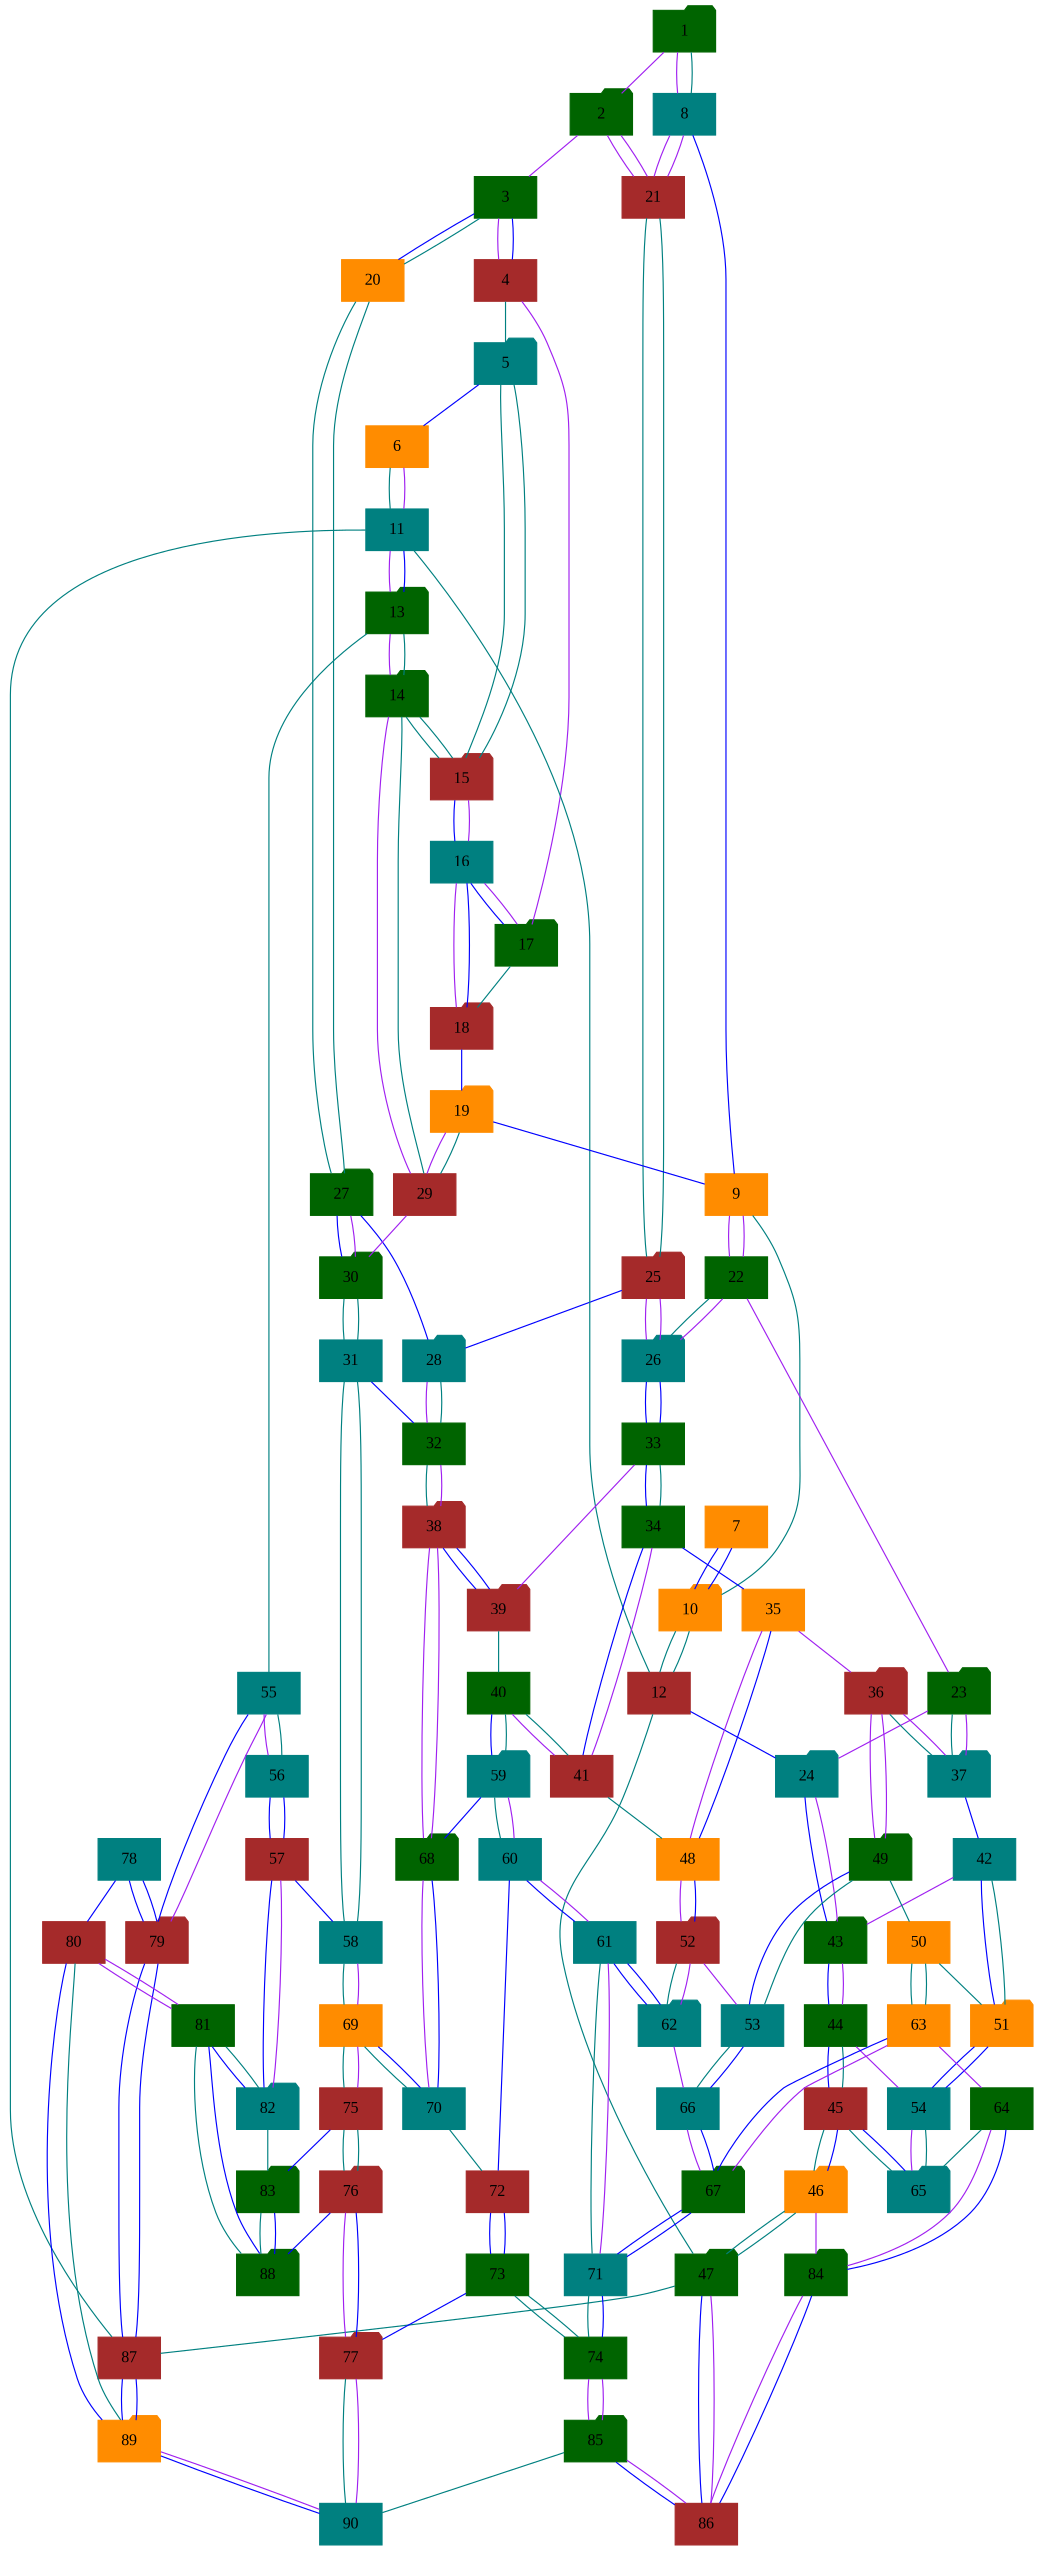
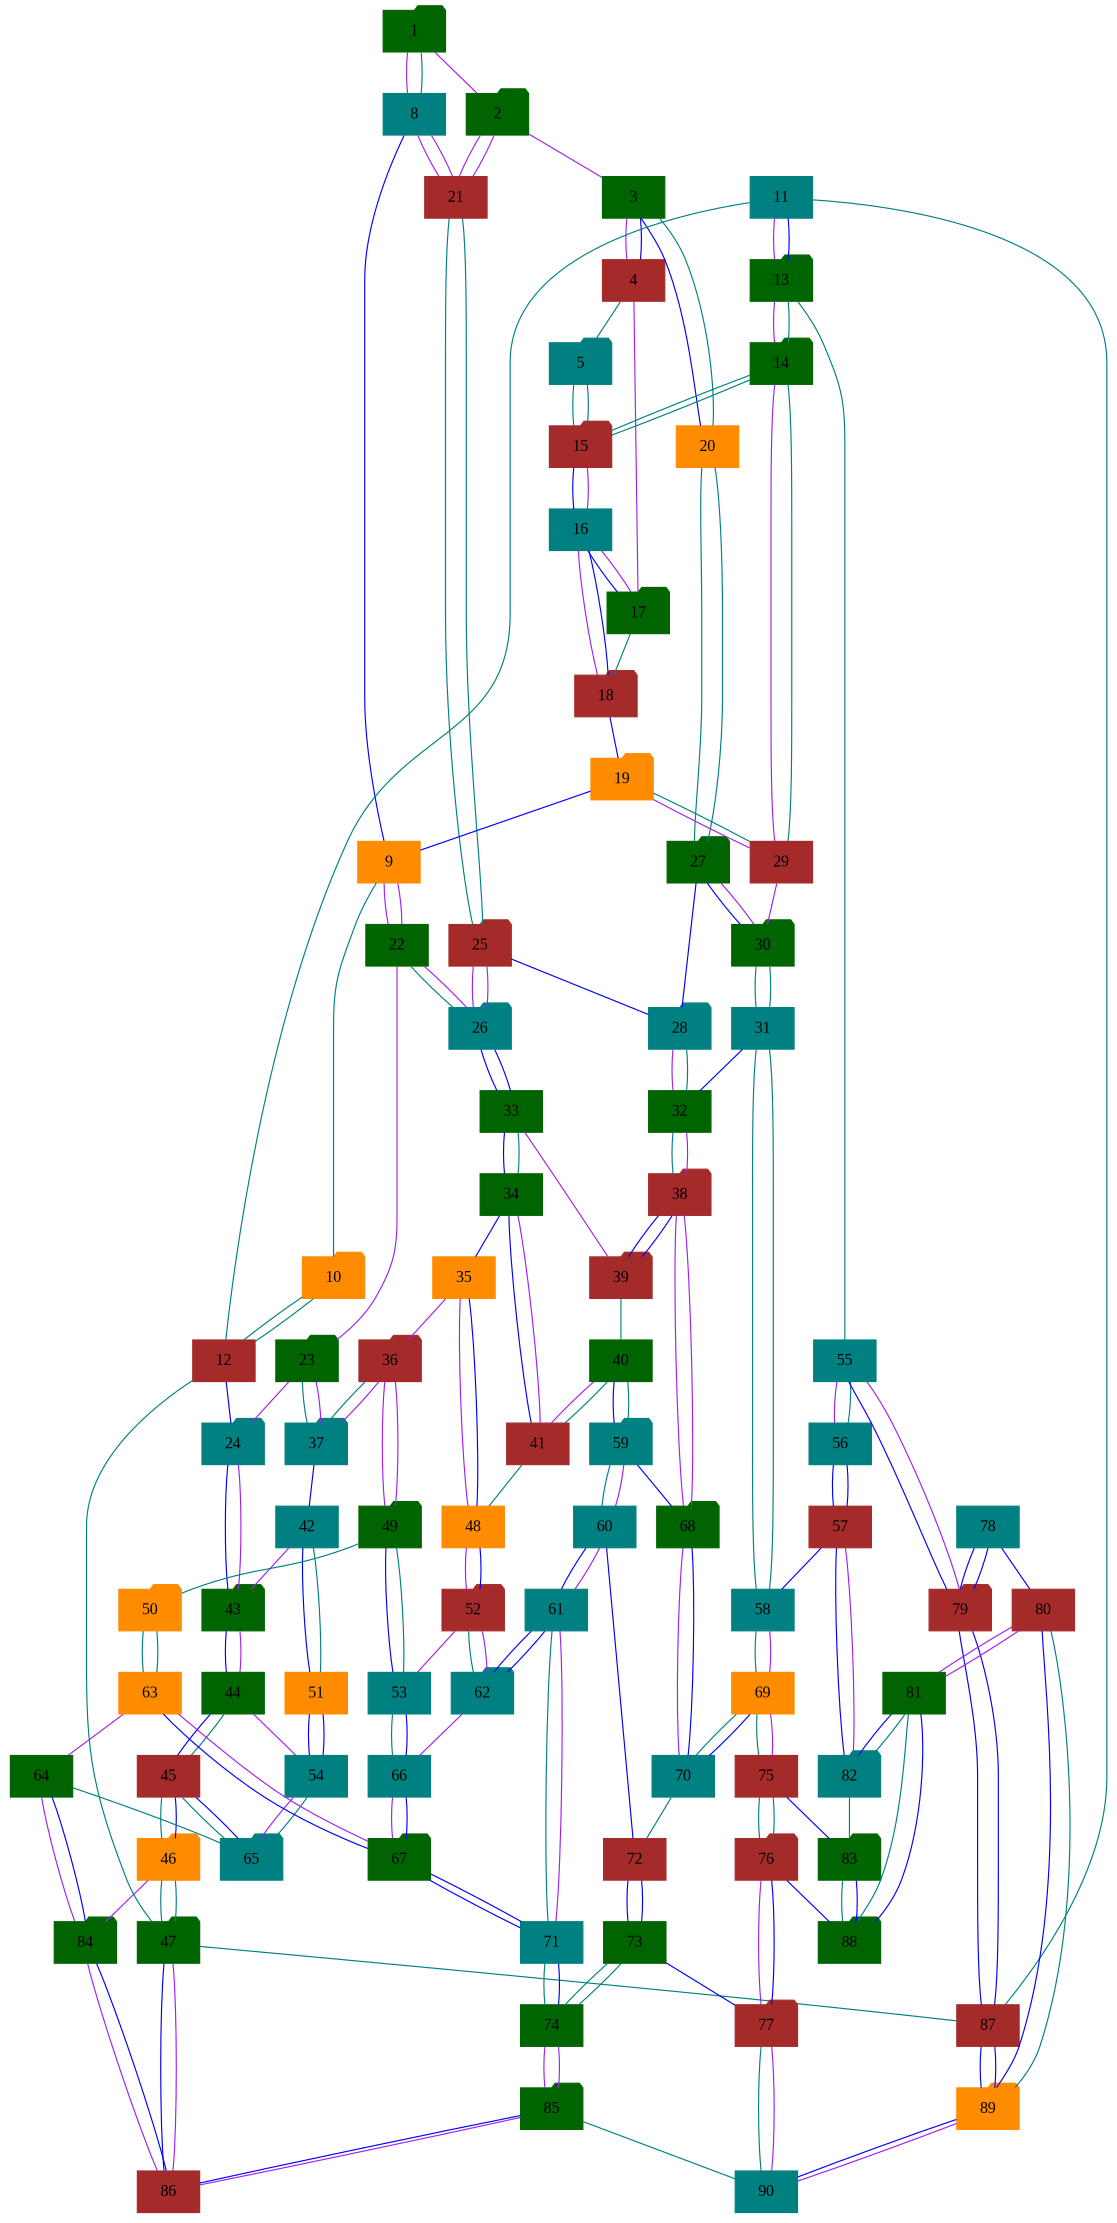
(397, 447) -> none
(736, 1527) -> none
(919, 1942) -> (150, 1610)
(960, 1984) -> none
(1002, 2026) -> (316, 1693)
